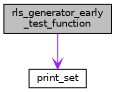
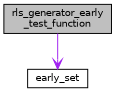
(58, 79) -> (58, 79)
